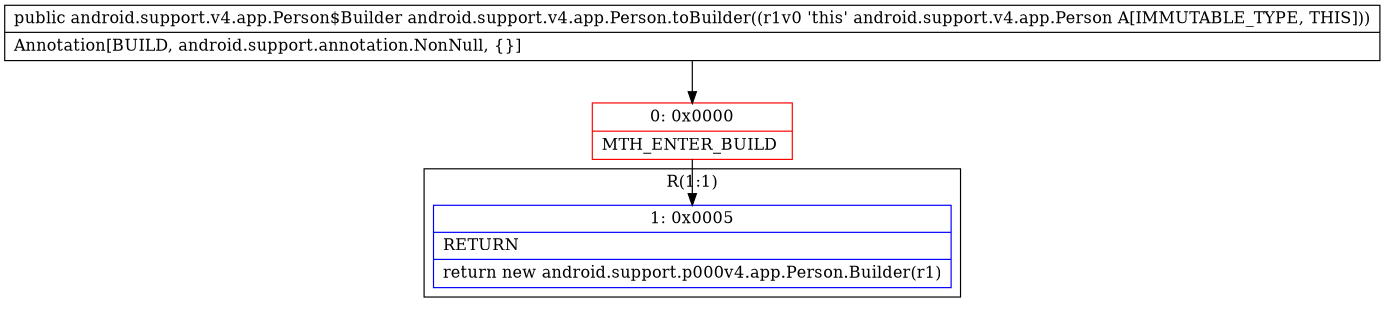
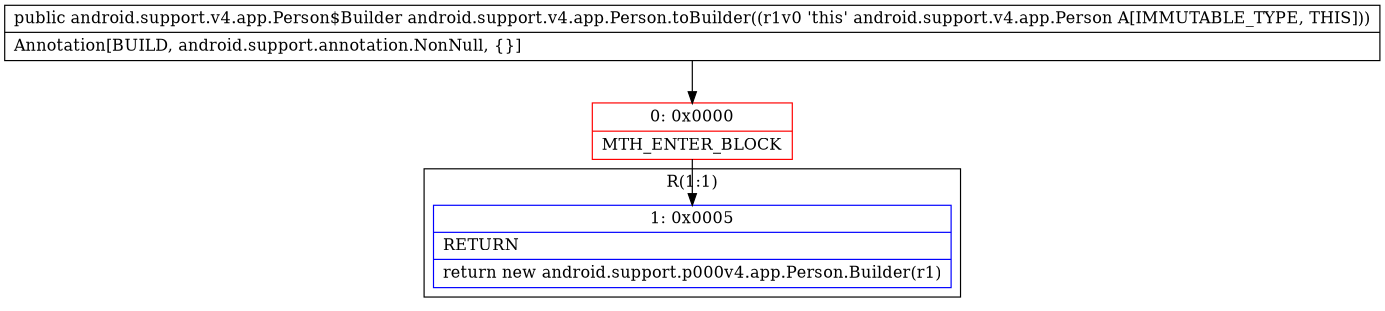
(690, 145) -> (692, 145)
